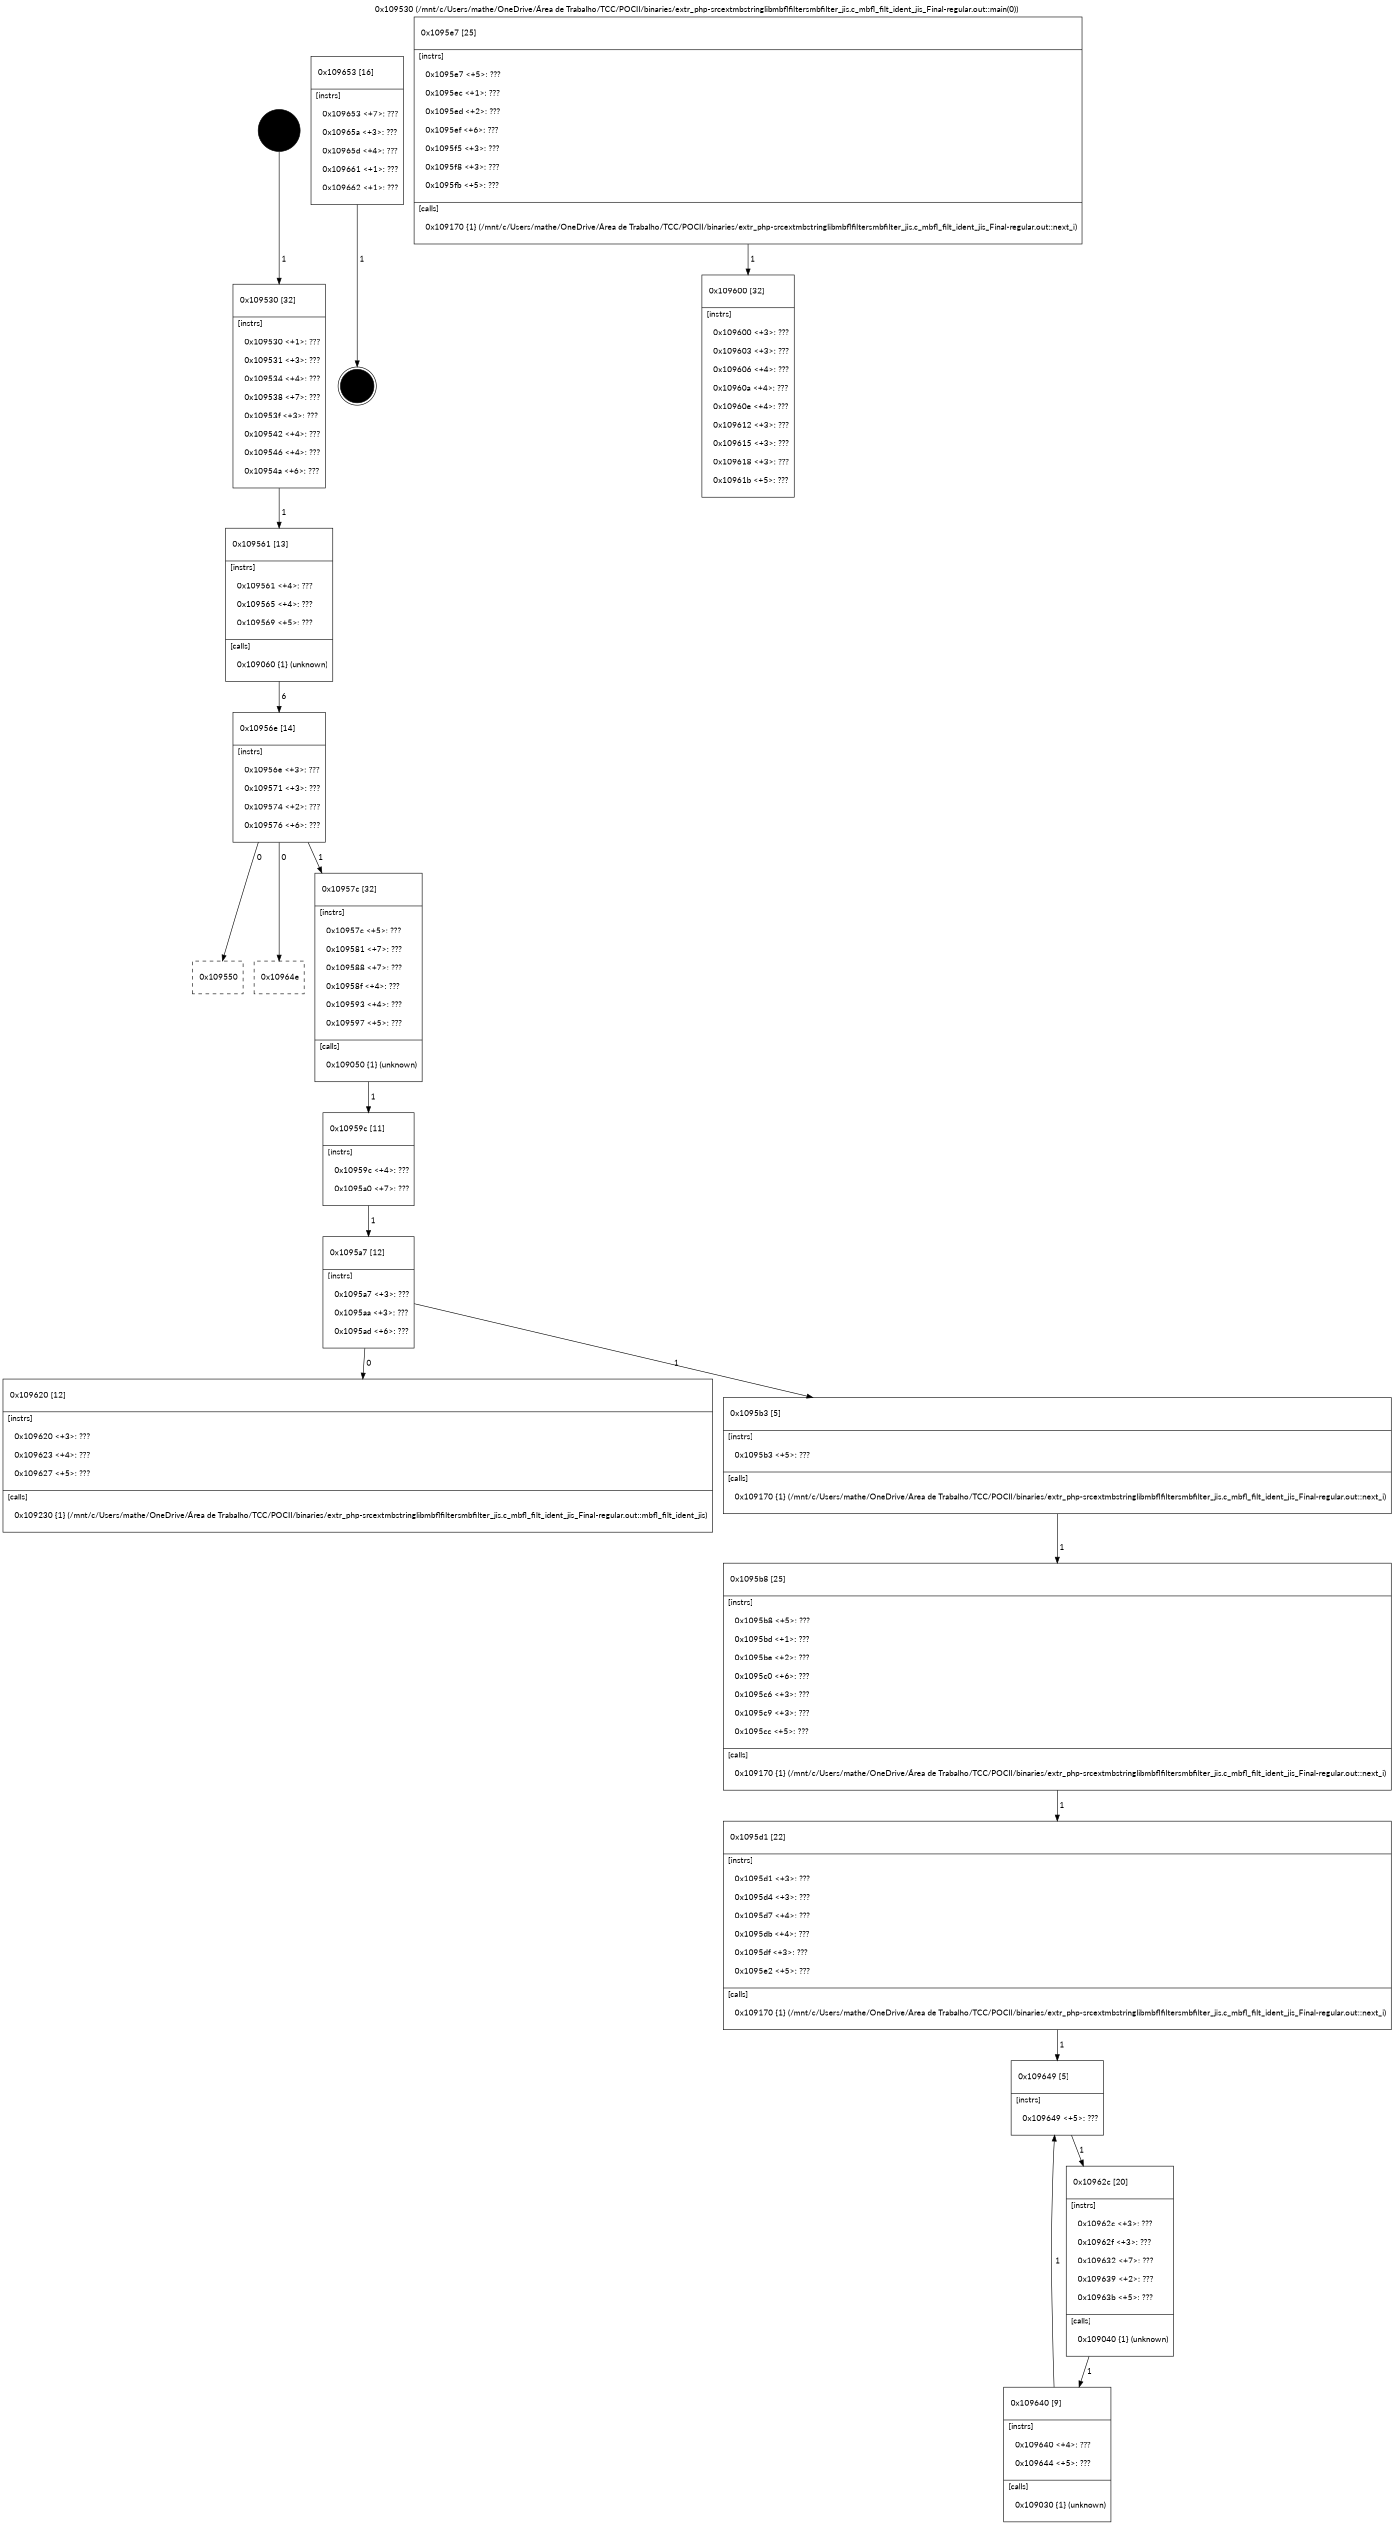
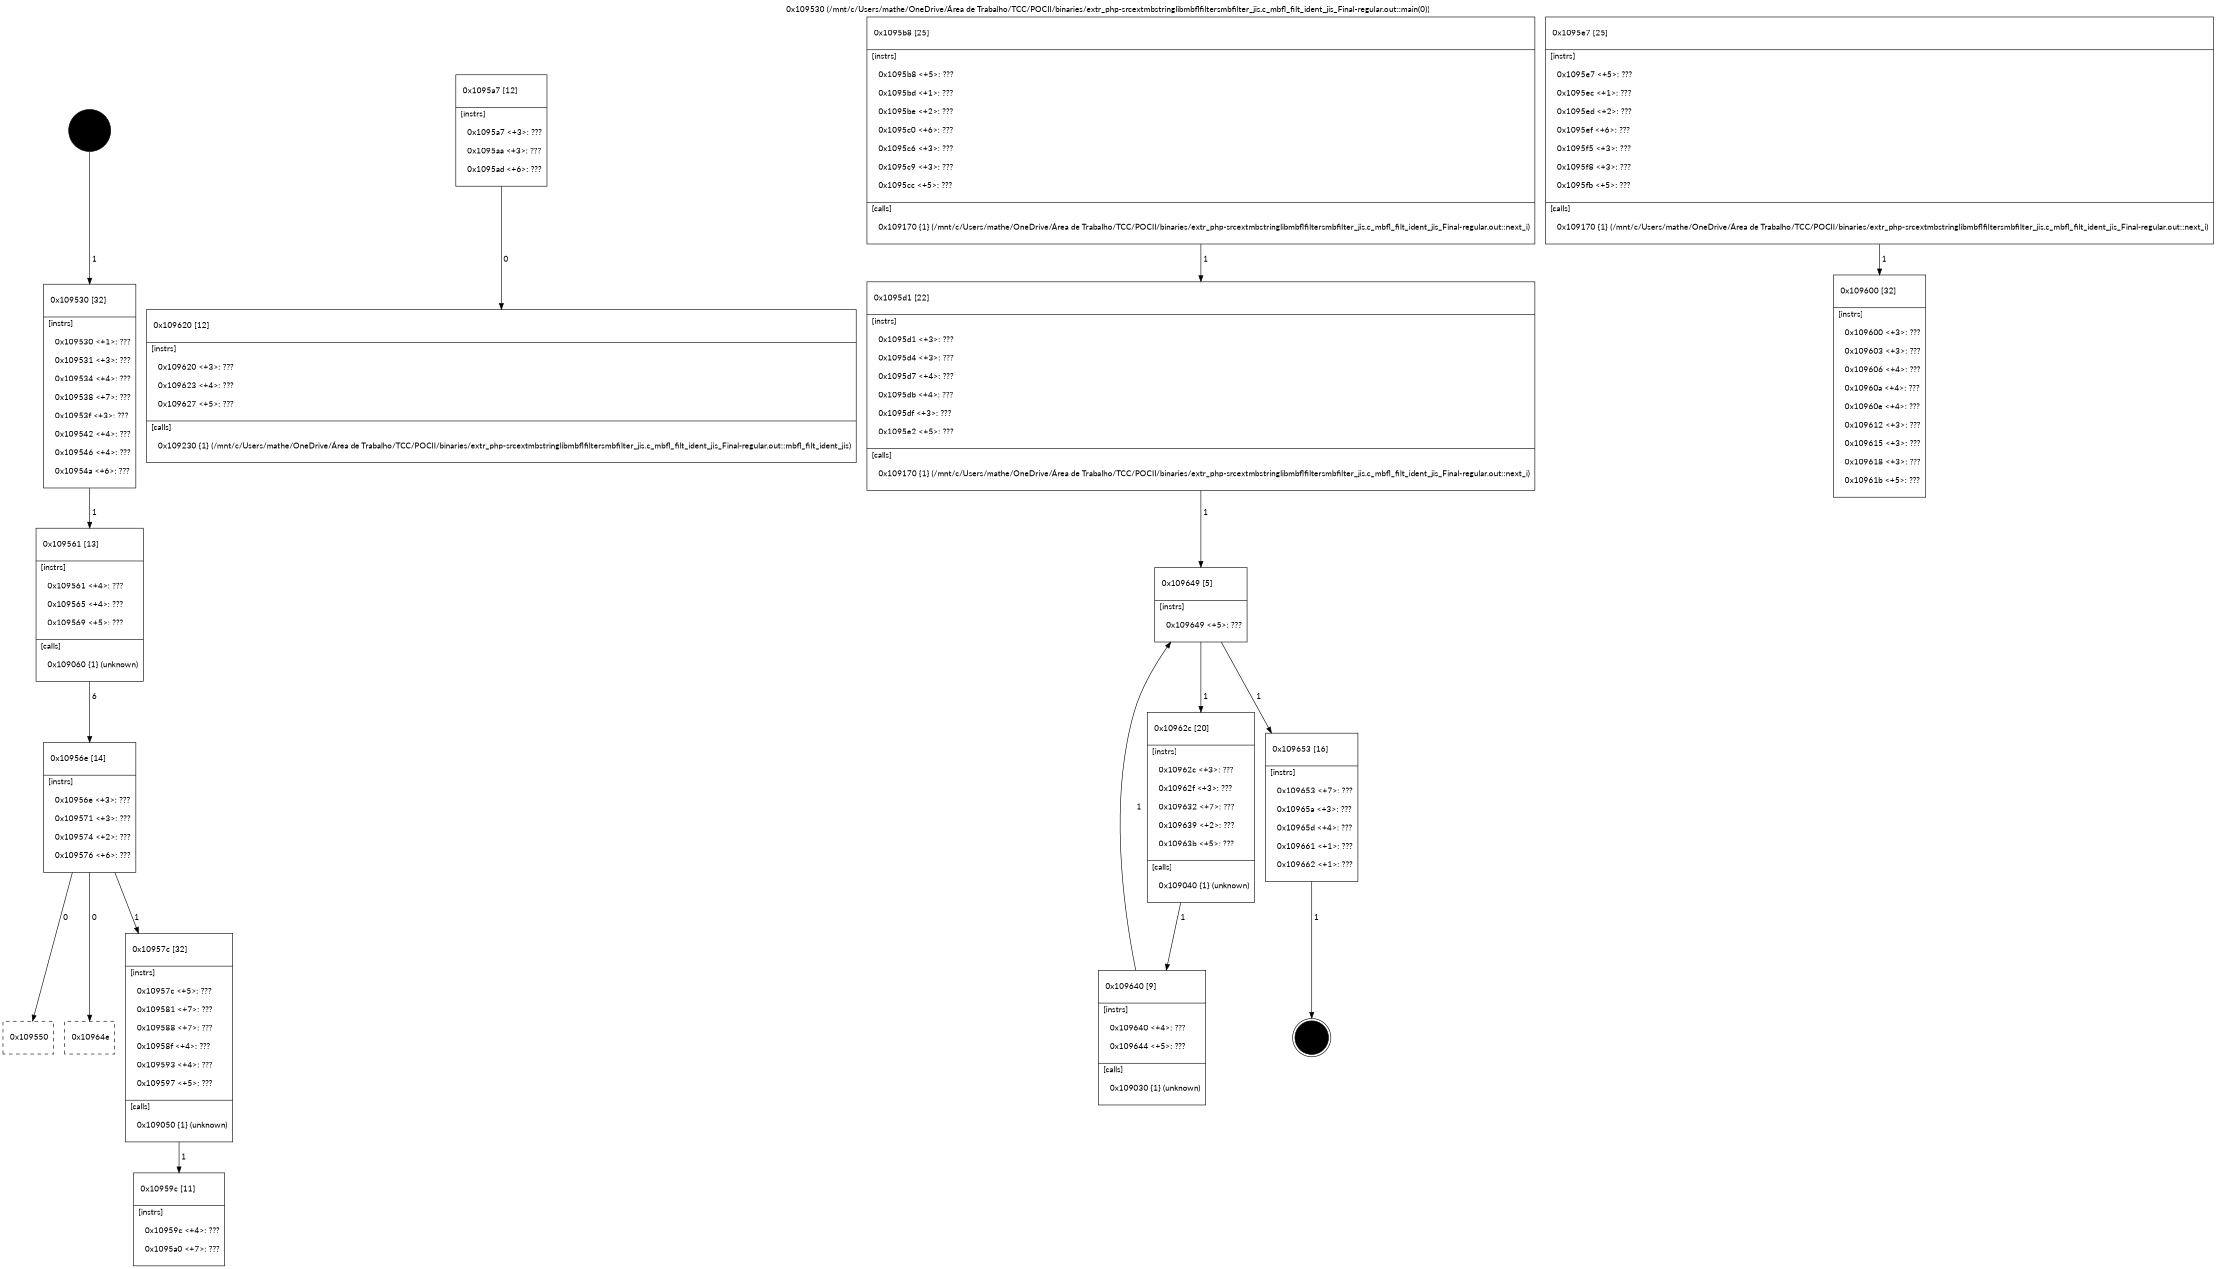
none -> (1245, 685)
(369, 1218) -> none
(1057, 1456) -> none
